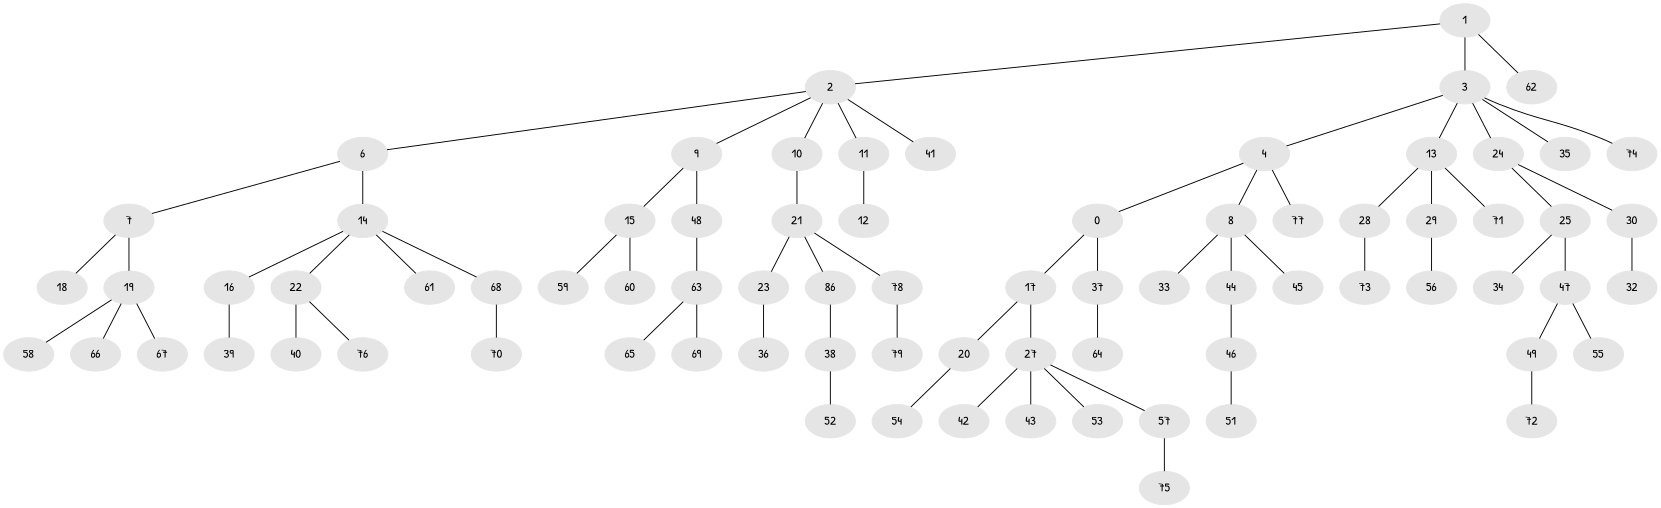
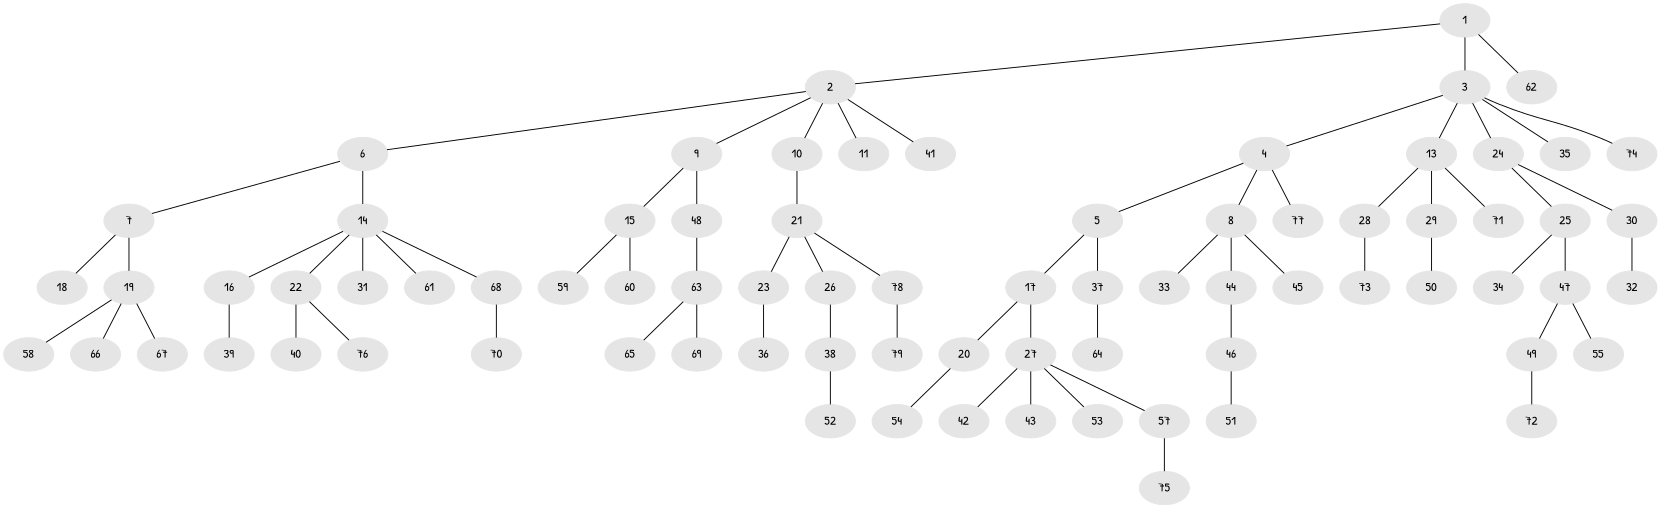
(864, 221) -> none
(1098, 221) -> (1098, 221)
none -> (363, 288)
(830, 288) -> (830, 288)
(1432, 288) -> (1432, 288)
